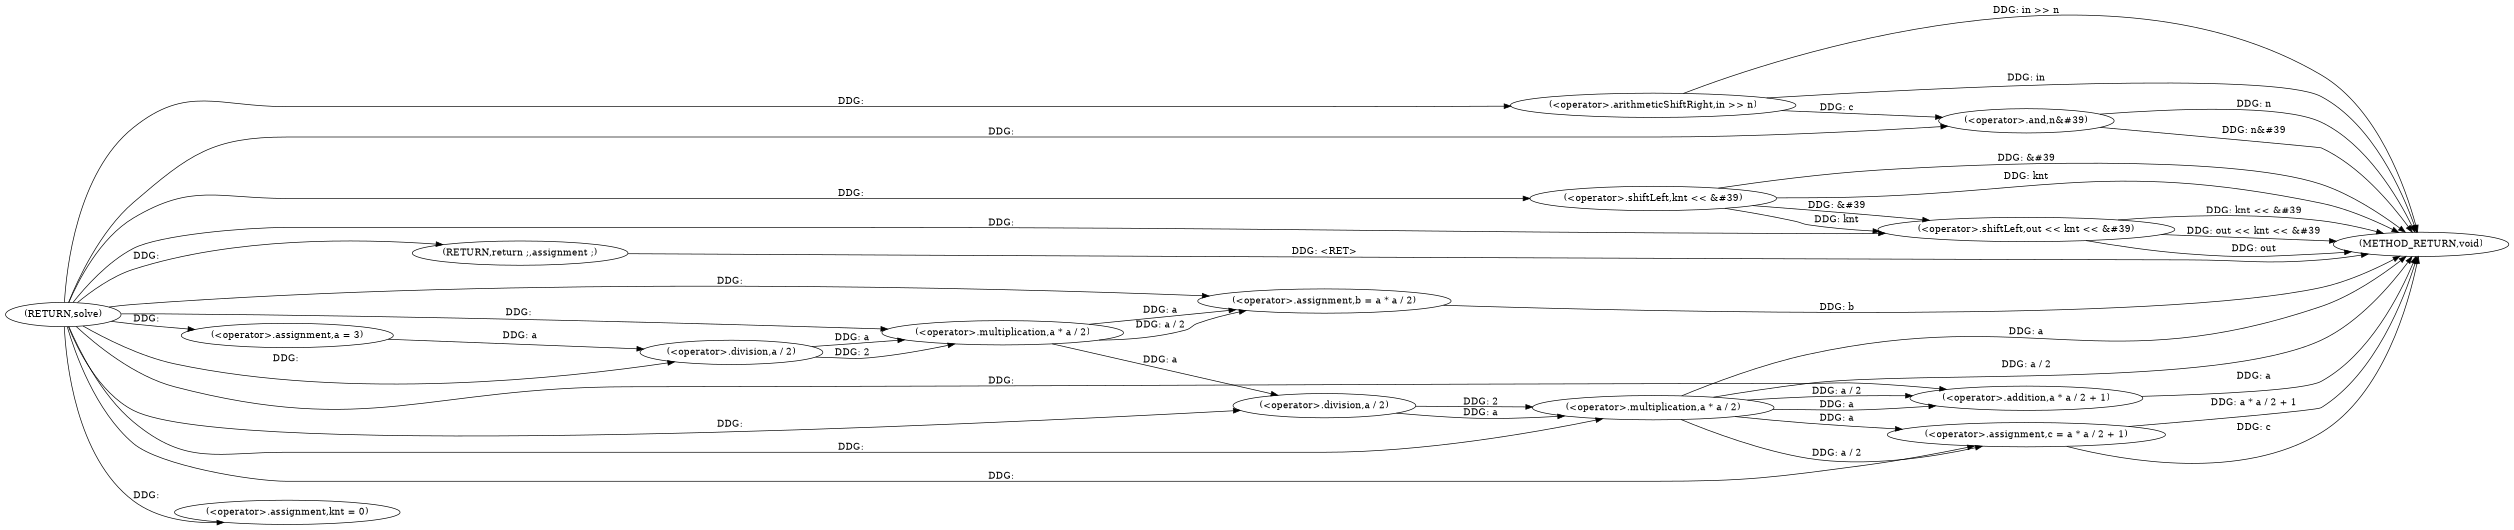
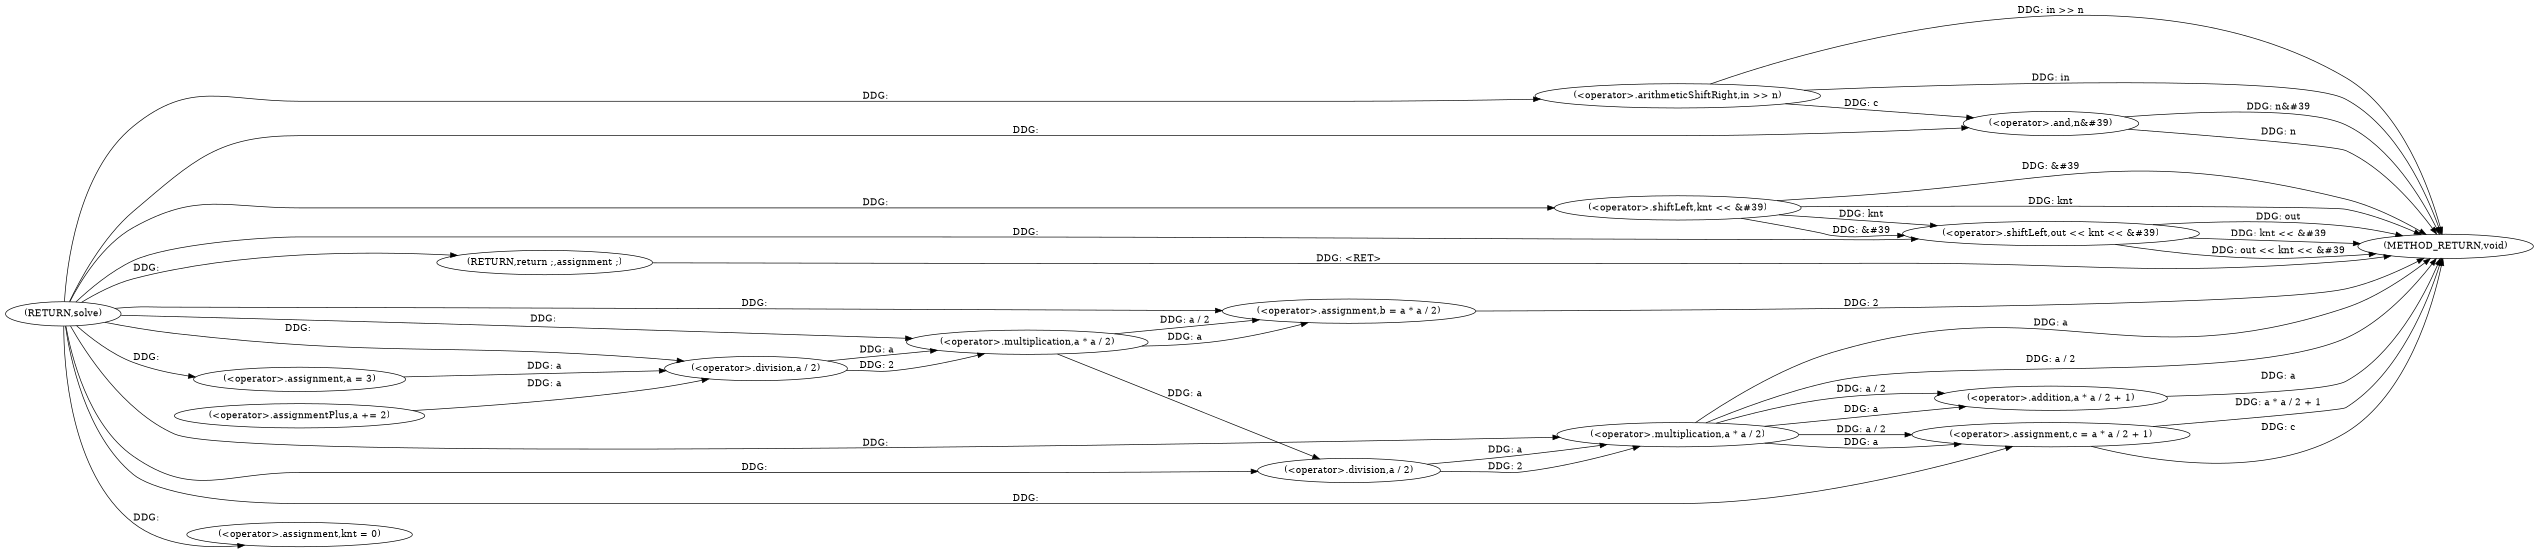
(1837, 307) -> (1862, 303)
(997, 386) -> none
none -> (300, 416)
